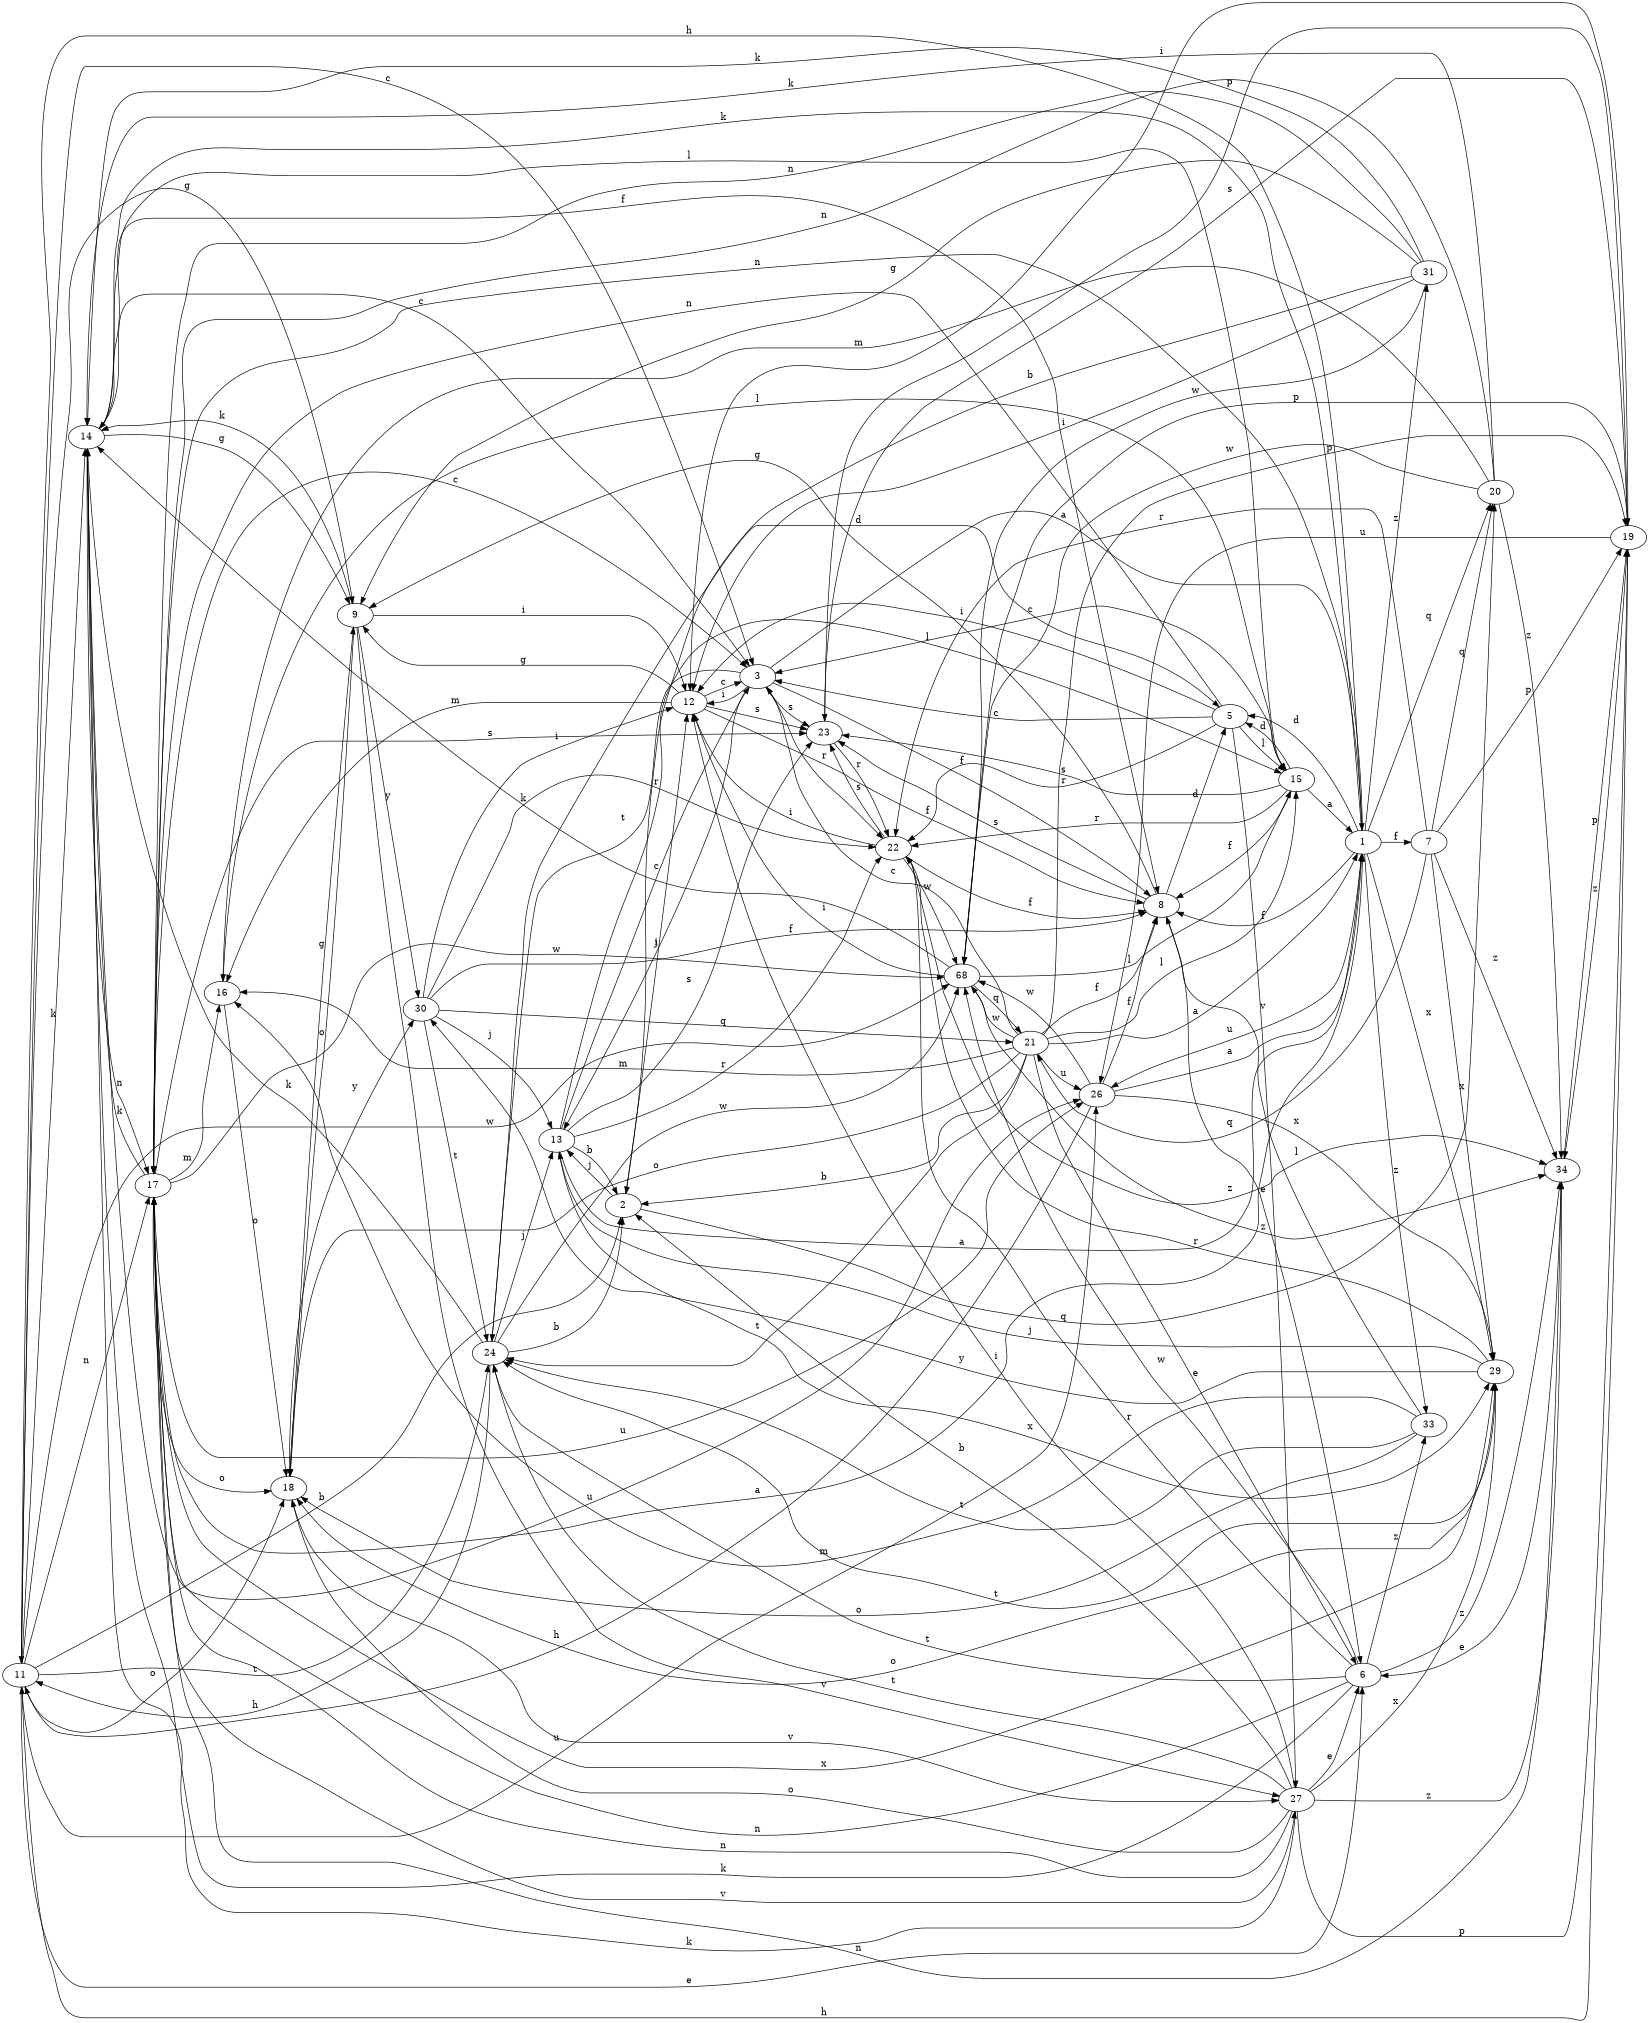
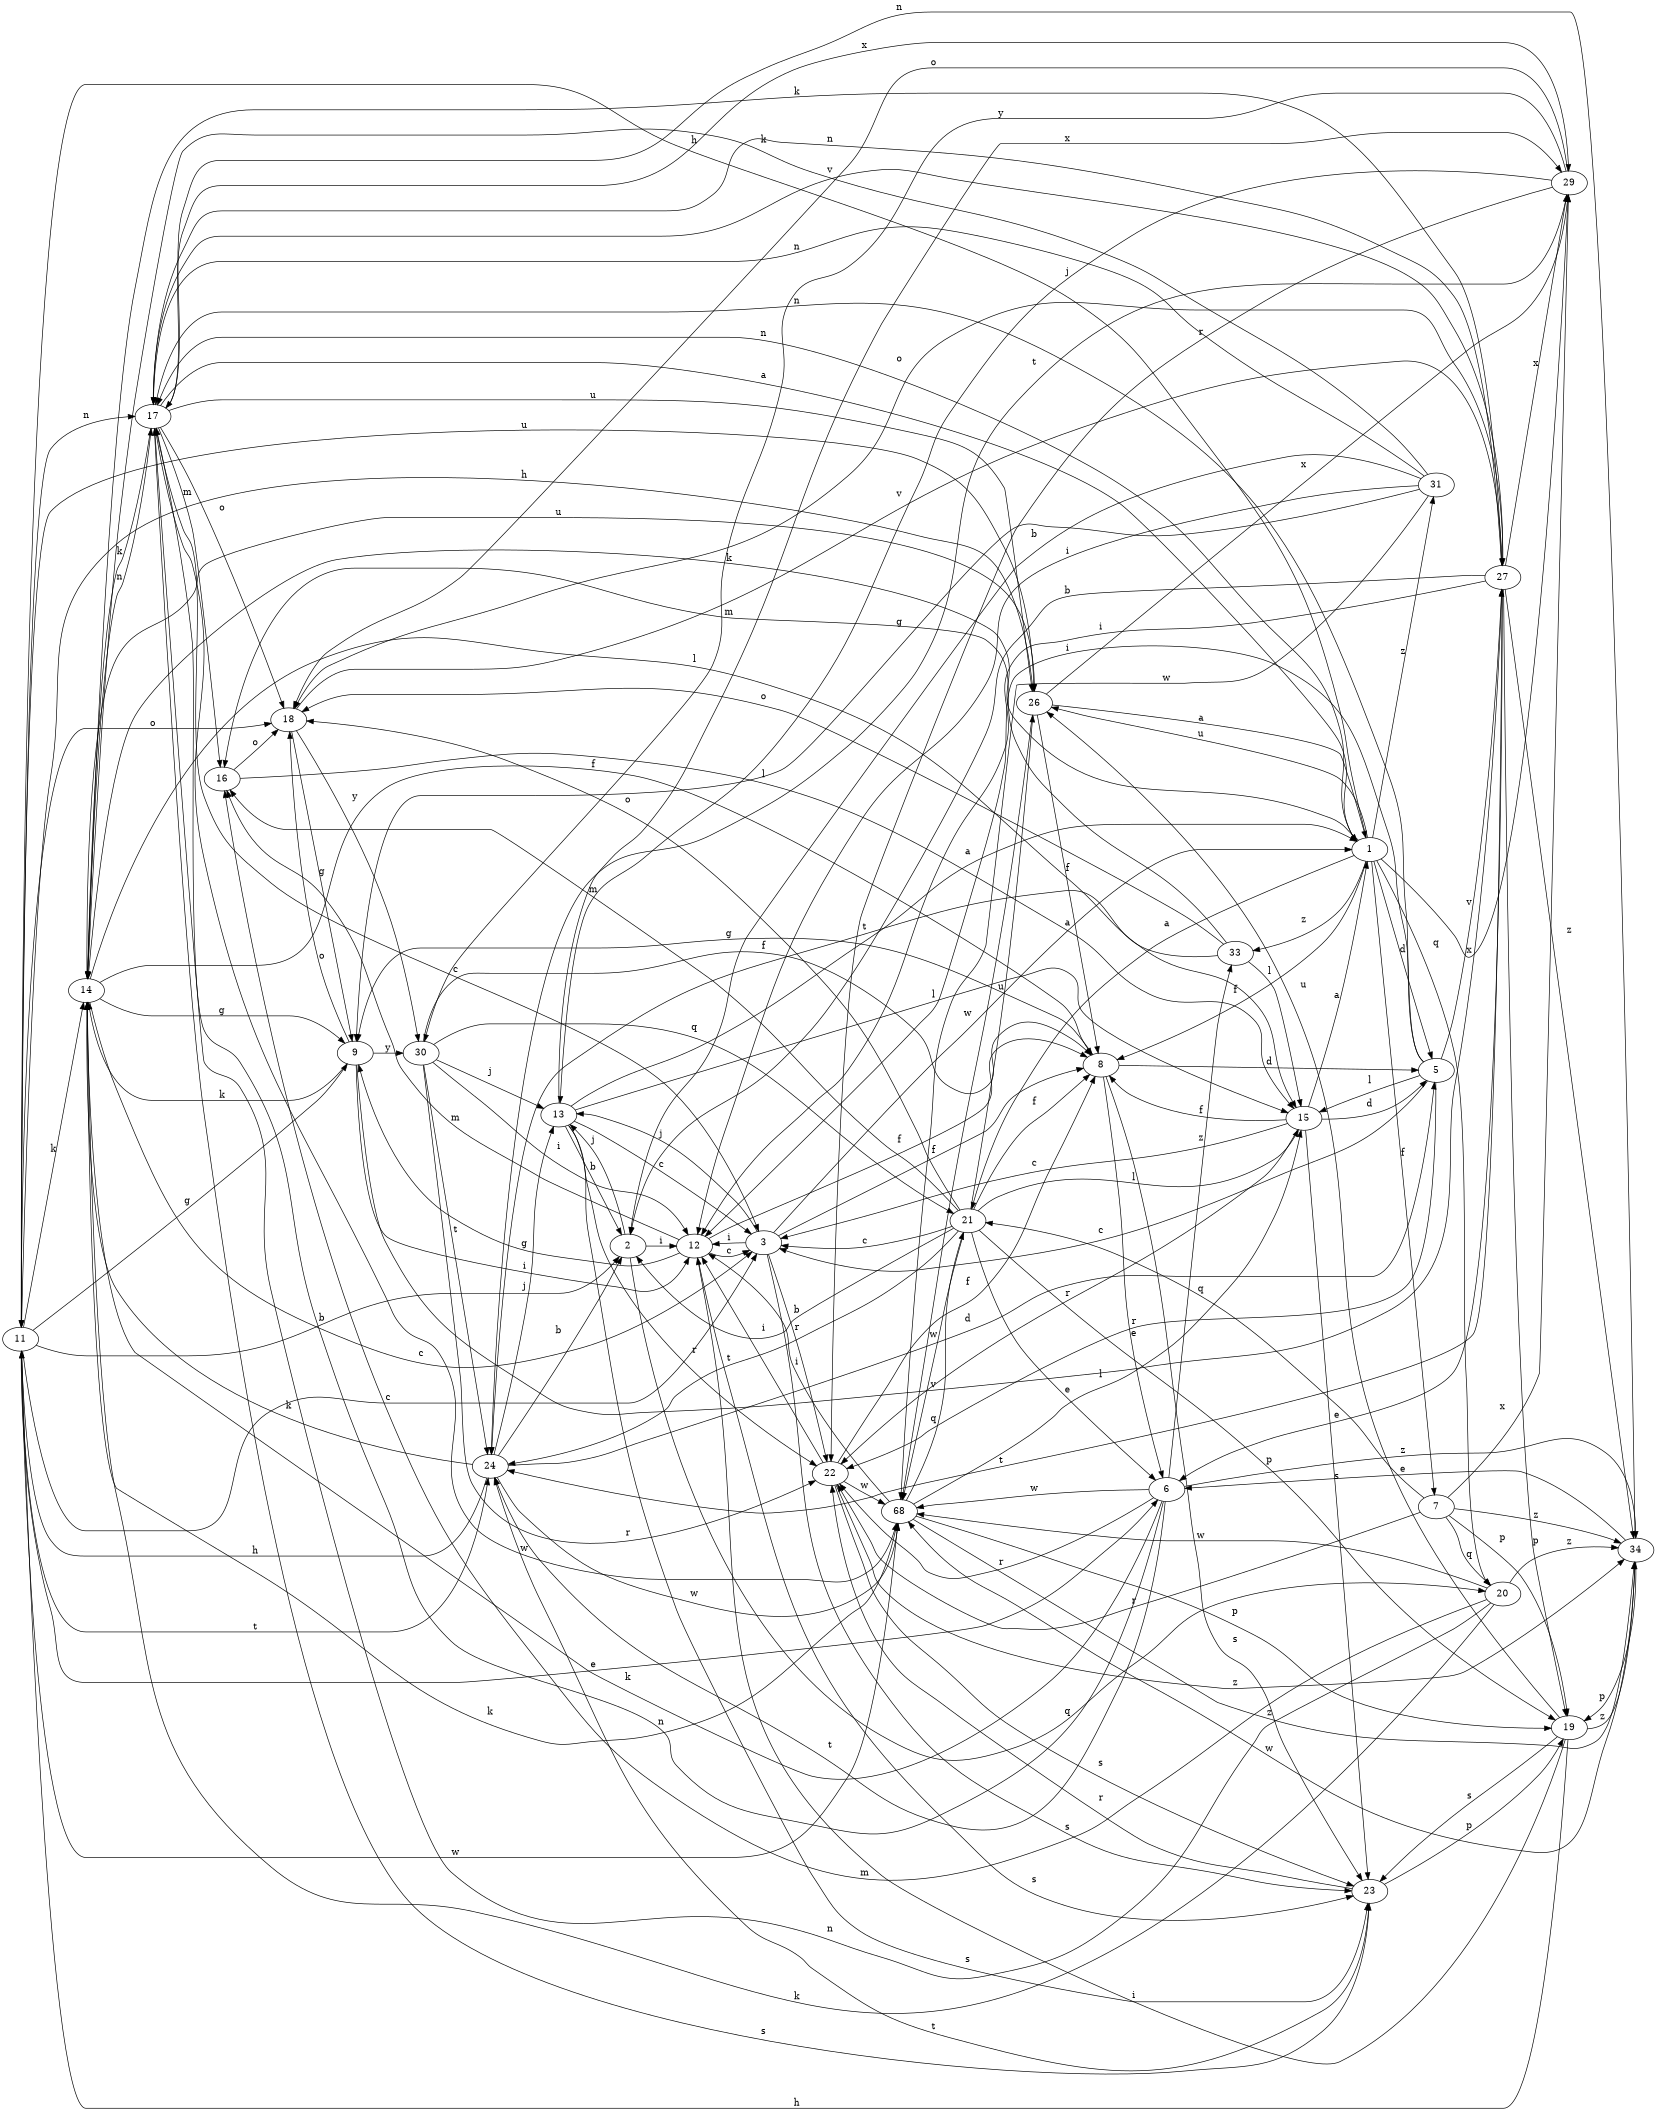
(530, 942) -> (842, 1989)
(1226, 997) -> (1114, 977)
(1281, 1164) -> (1284, 1026)
none -> (1351, 1803)
